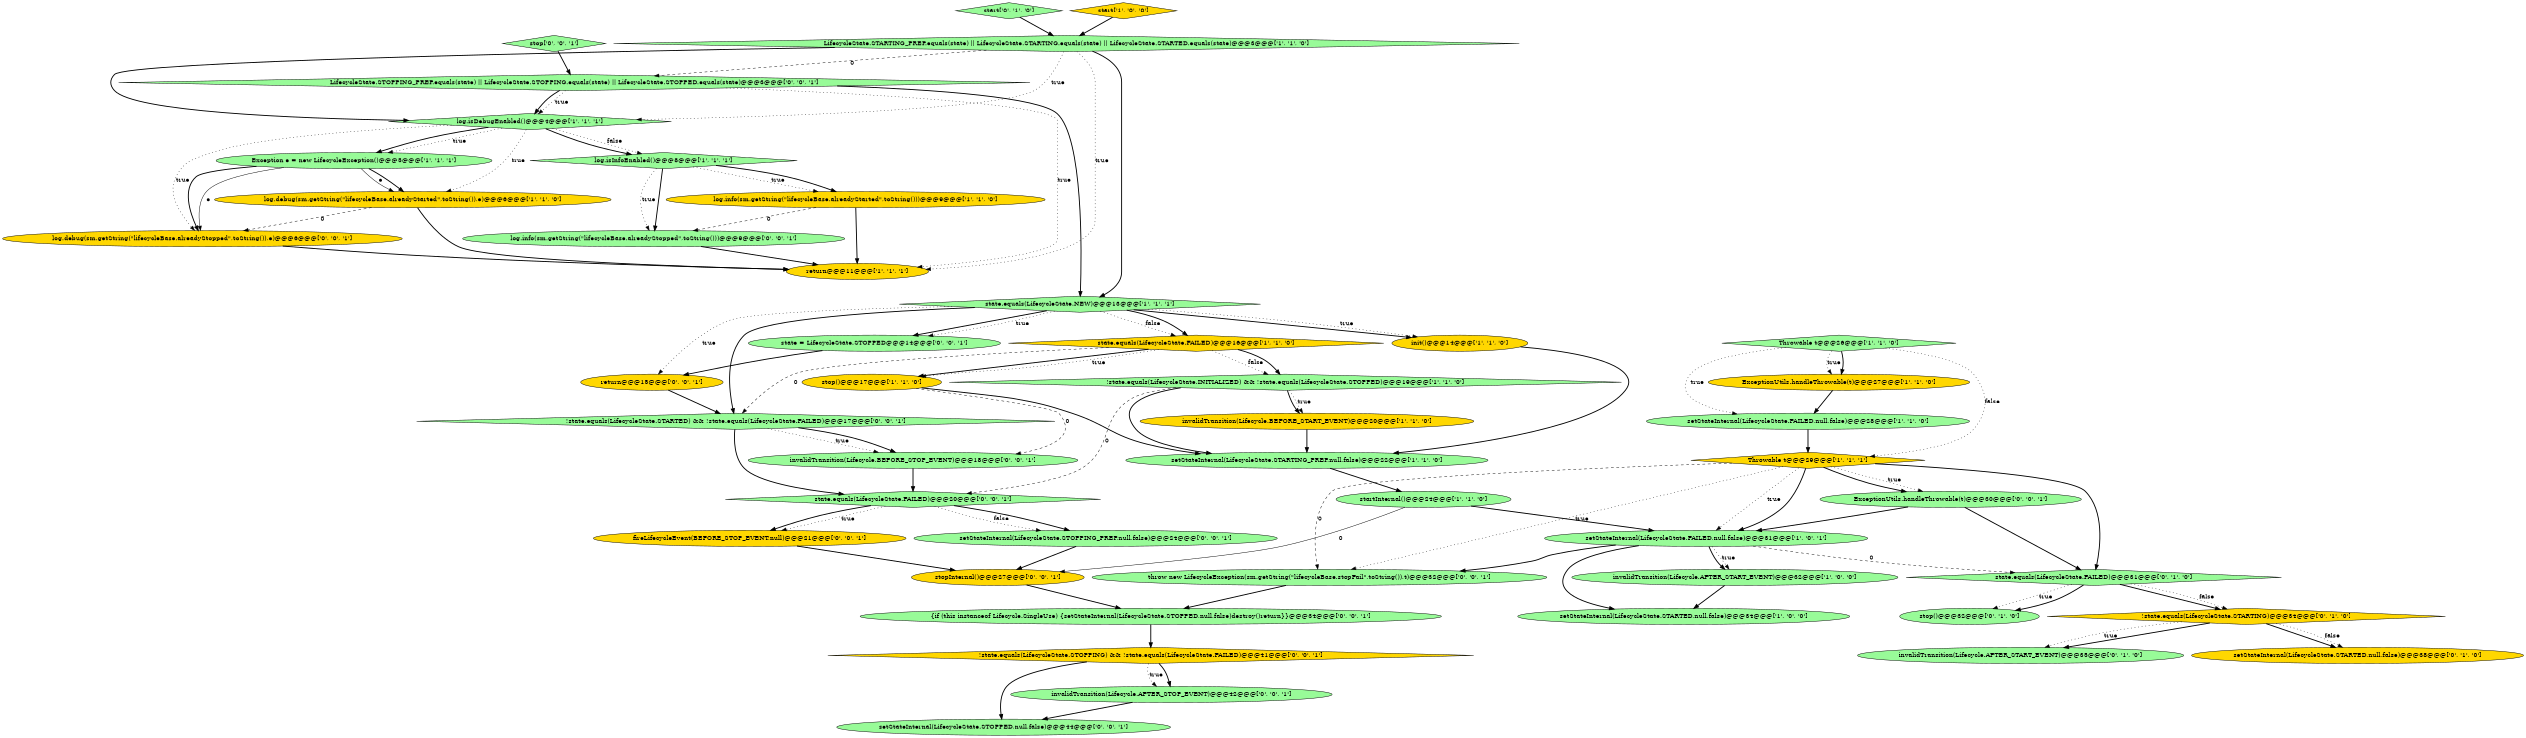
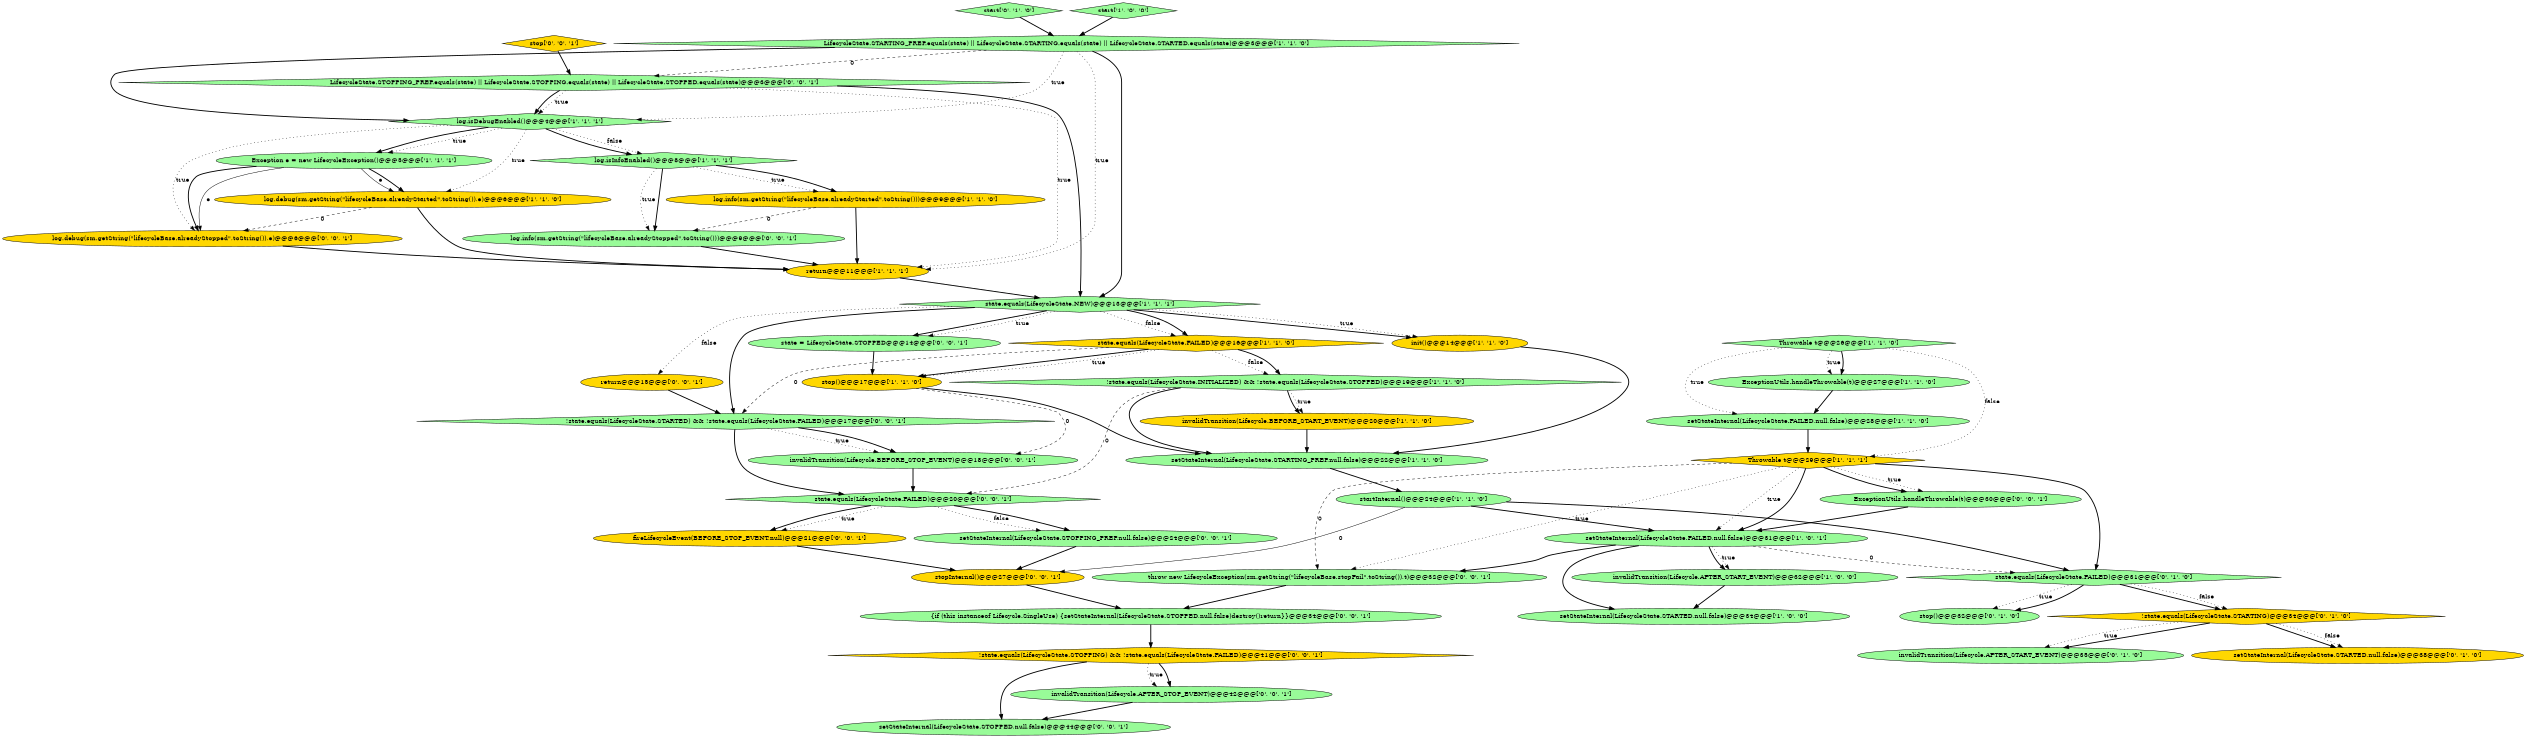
(1123, 11) -> (1123, 11)
(554, 44) -> (554, 44)
none -> (967, 288)
(709, 343) -> (709, 343)
(755, 361) -> (873, 360)
(1839, 382) -> (1839, 382)
(2021, 538) -> (1787, 520)
